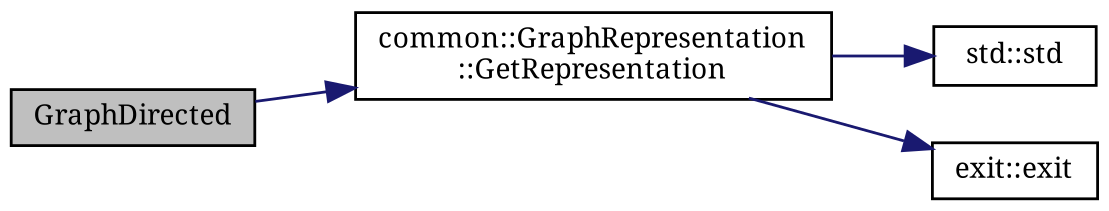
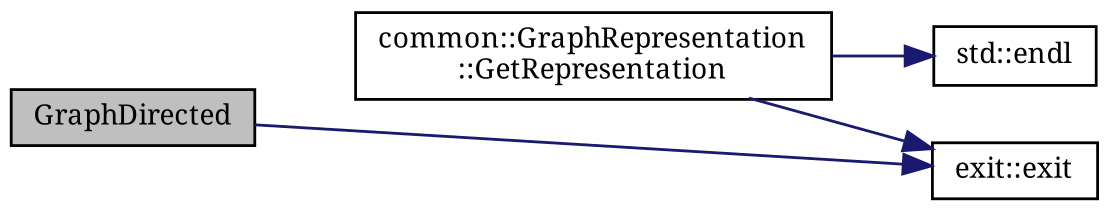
(1015, 56) -> (1015, 56)
(291, 97) -> (579, 145)
